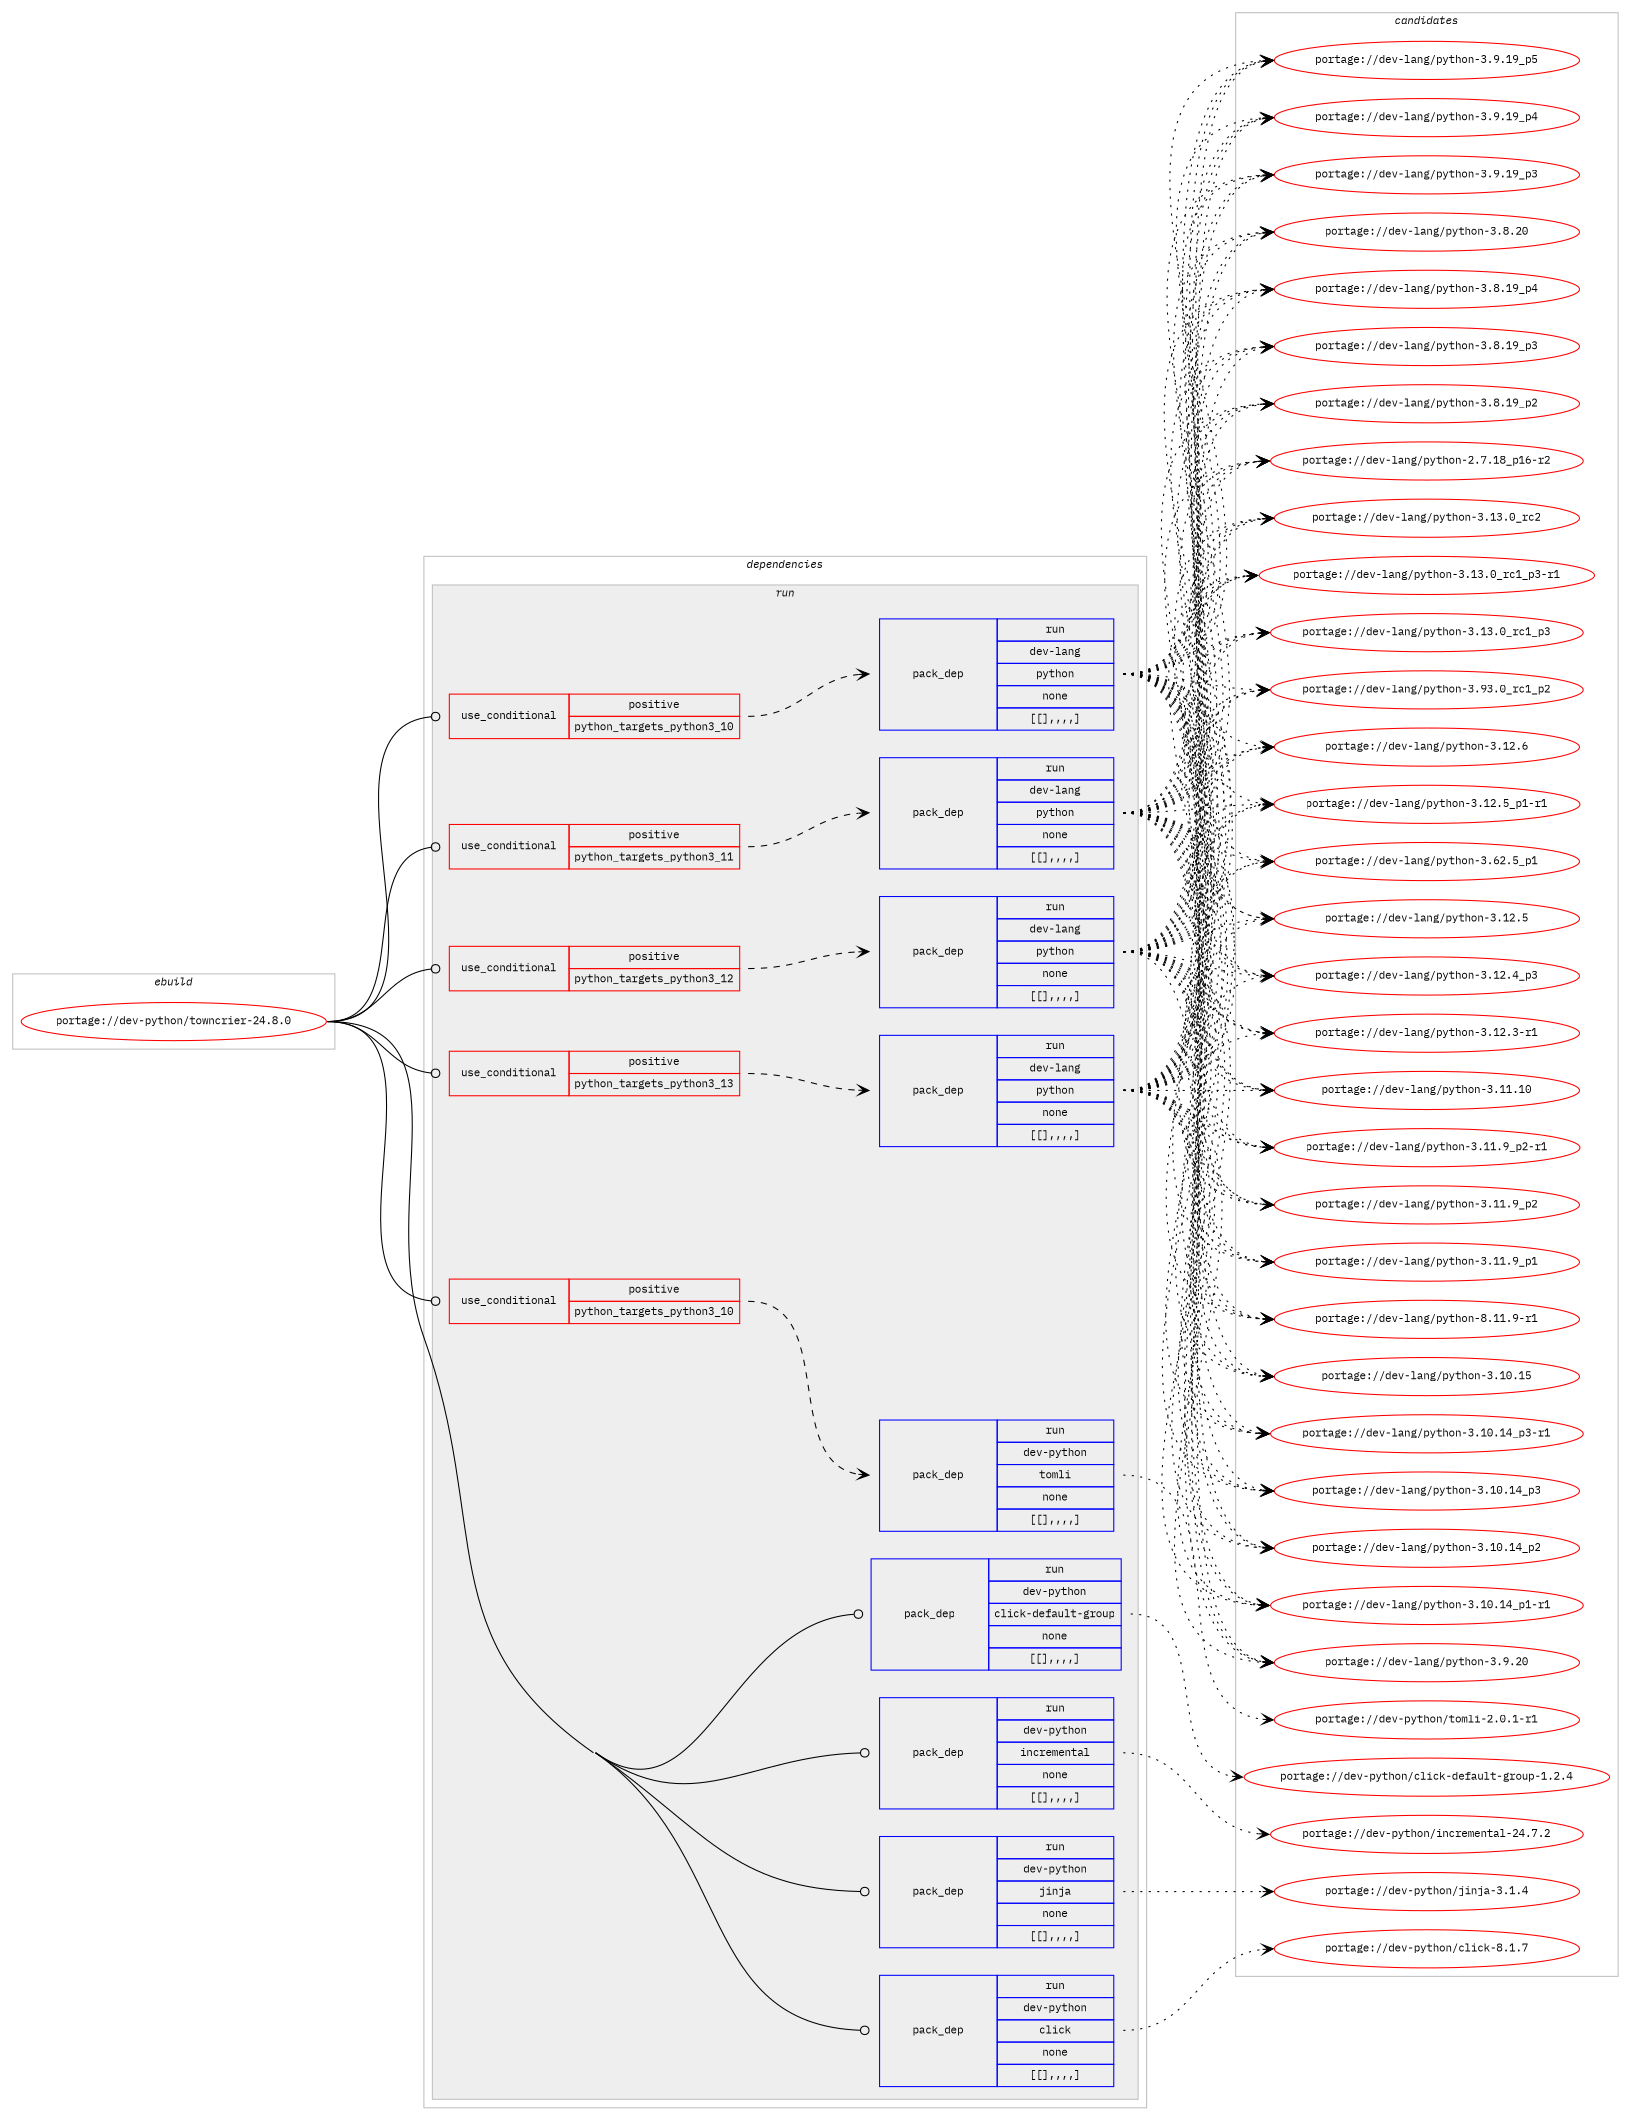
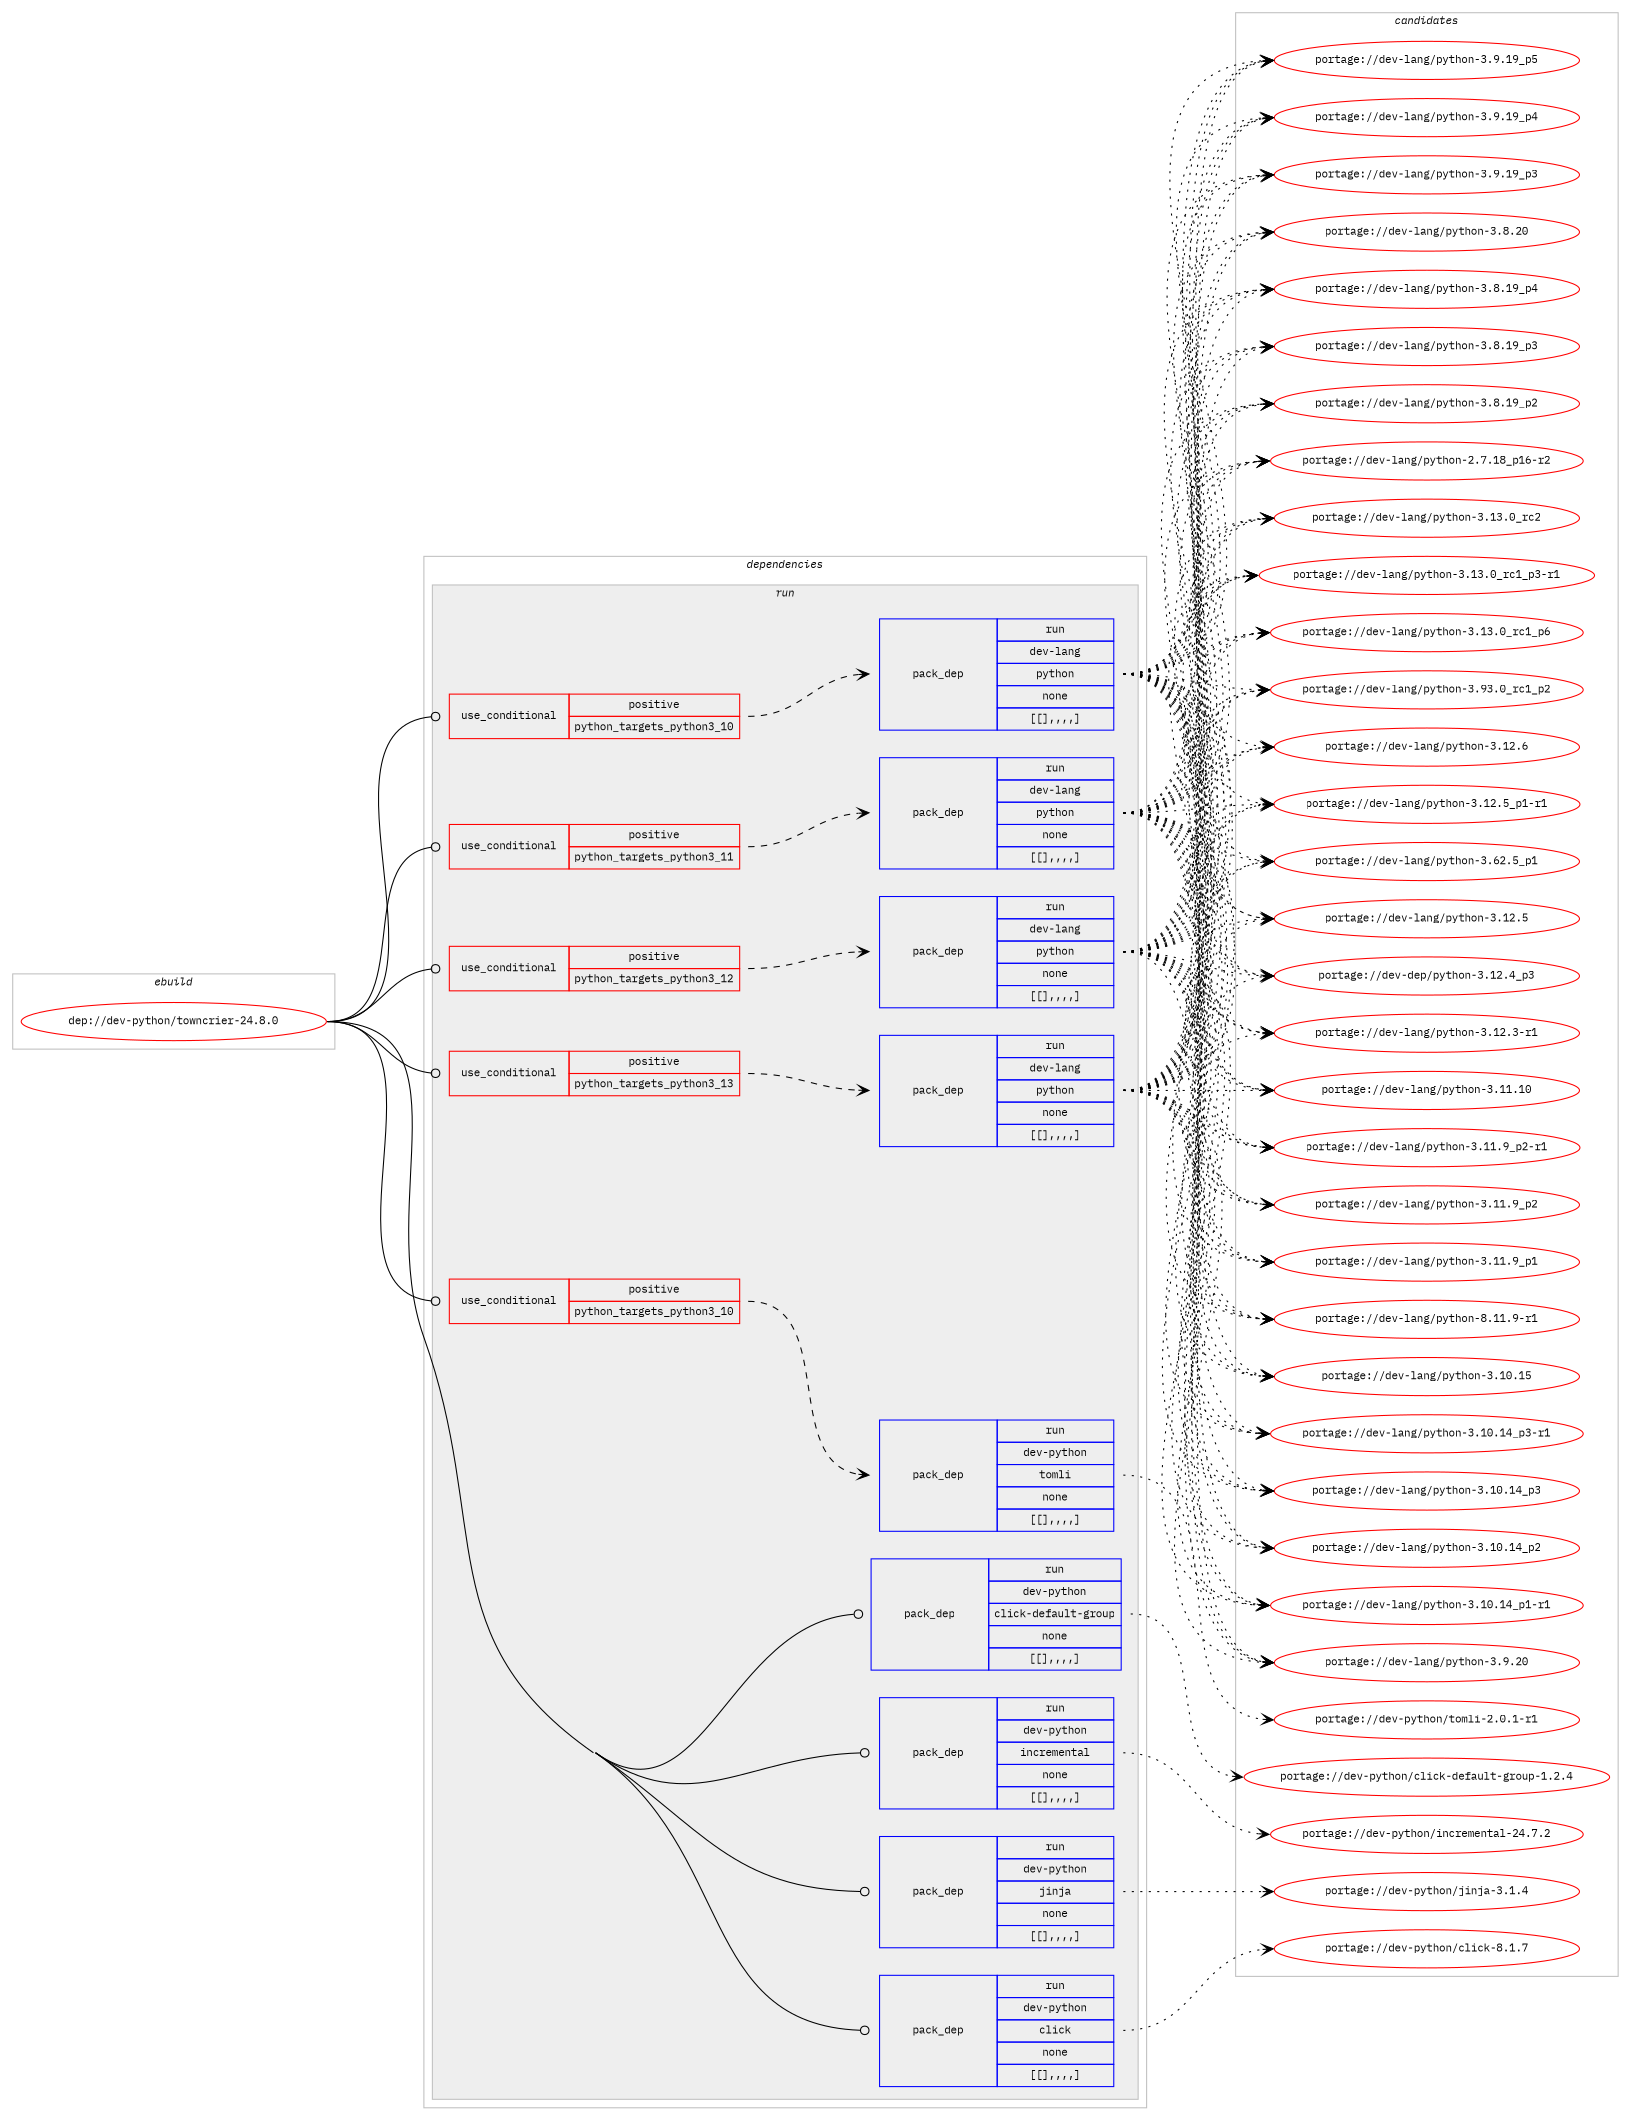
(1427, 633) -> (1427, 633)
(1427, 976) -> (1427, 976)
(174, 1022) -> (174, 1022)
